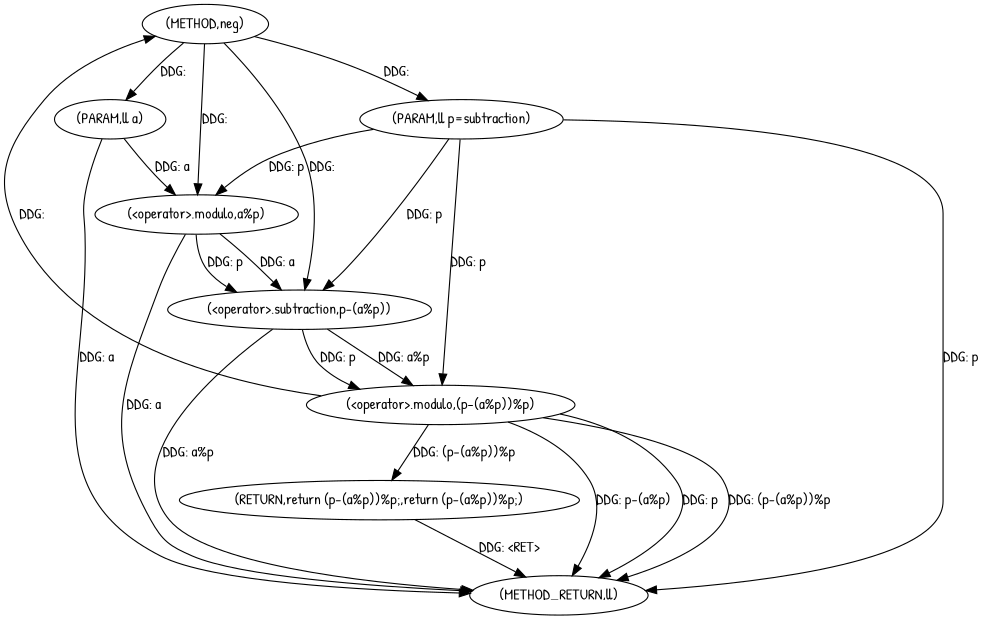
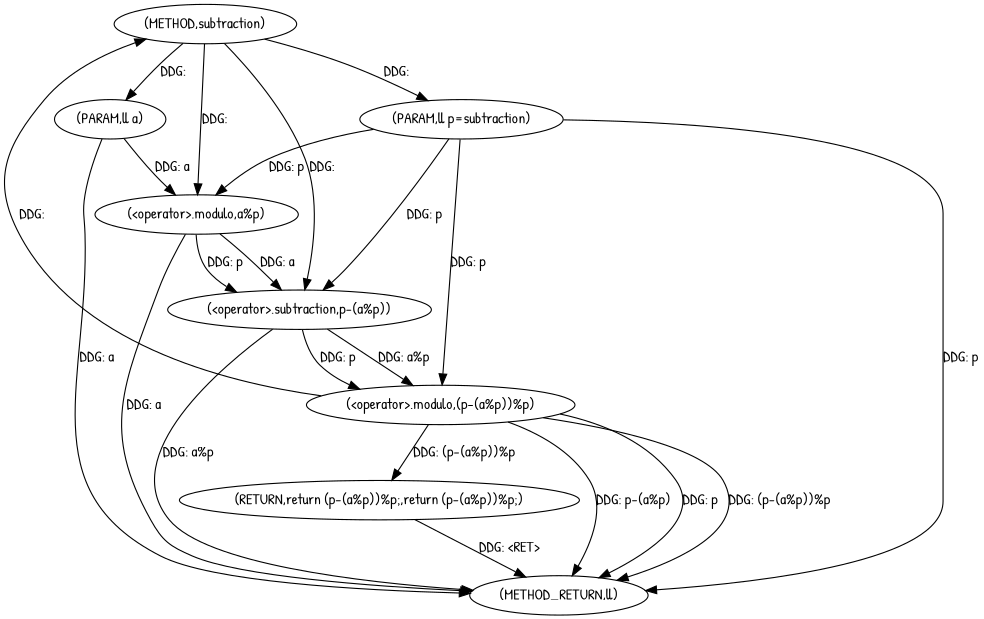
(205, 24) -> (205, 24)
